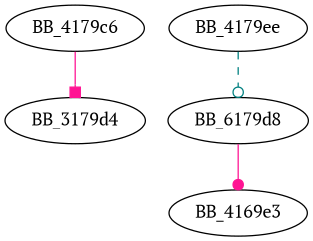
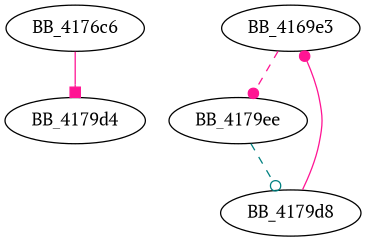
(75, 28) -> (75, 28)
none -> (267, 70)
(75, 121) -> (75, 121)
(238, 121) -> (291, 213)
